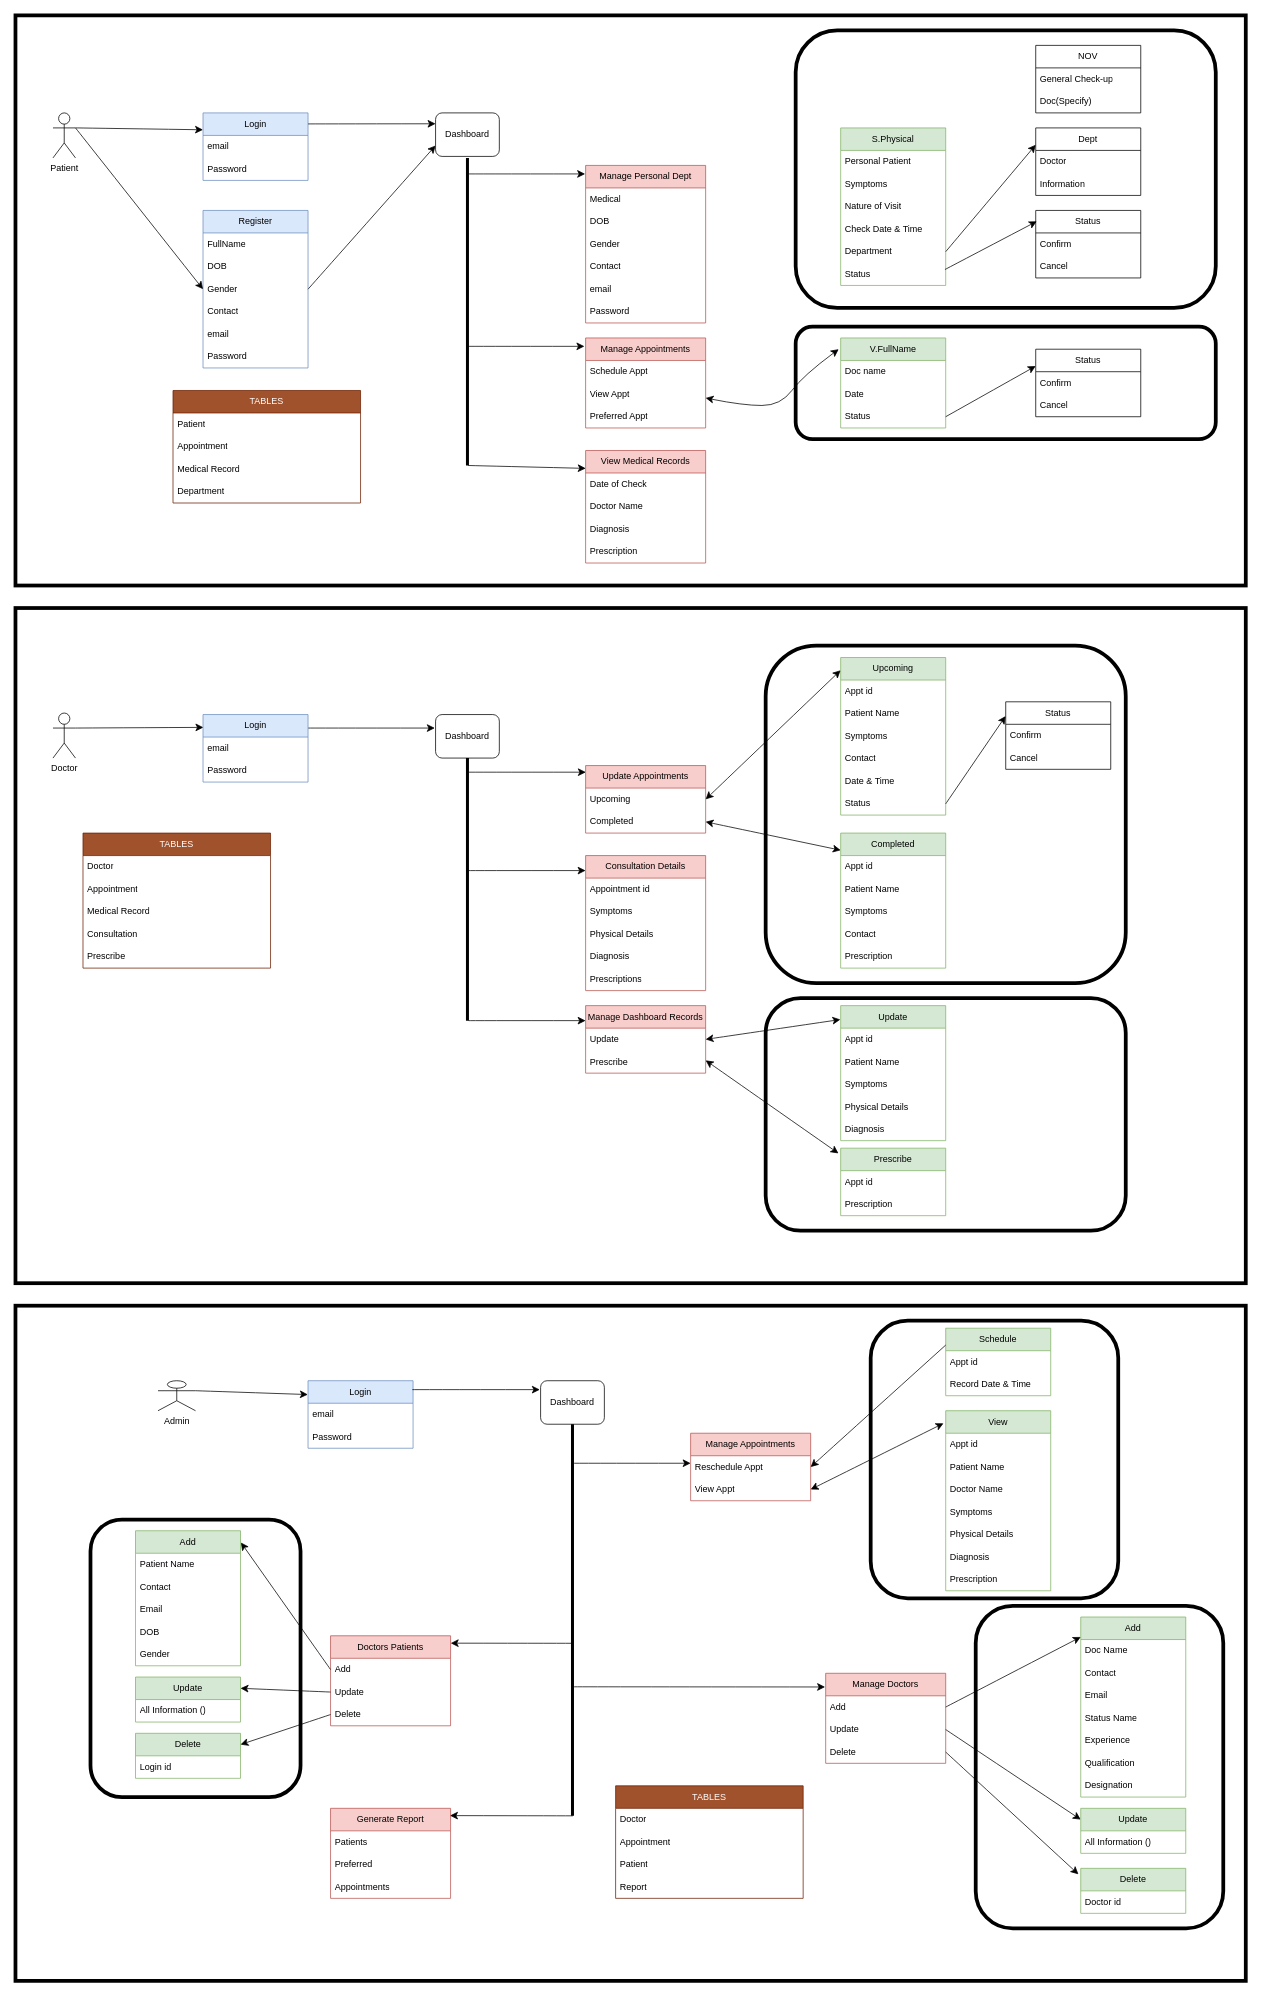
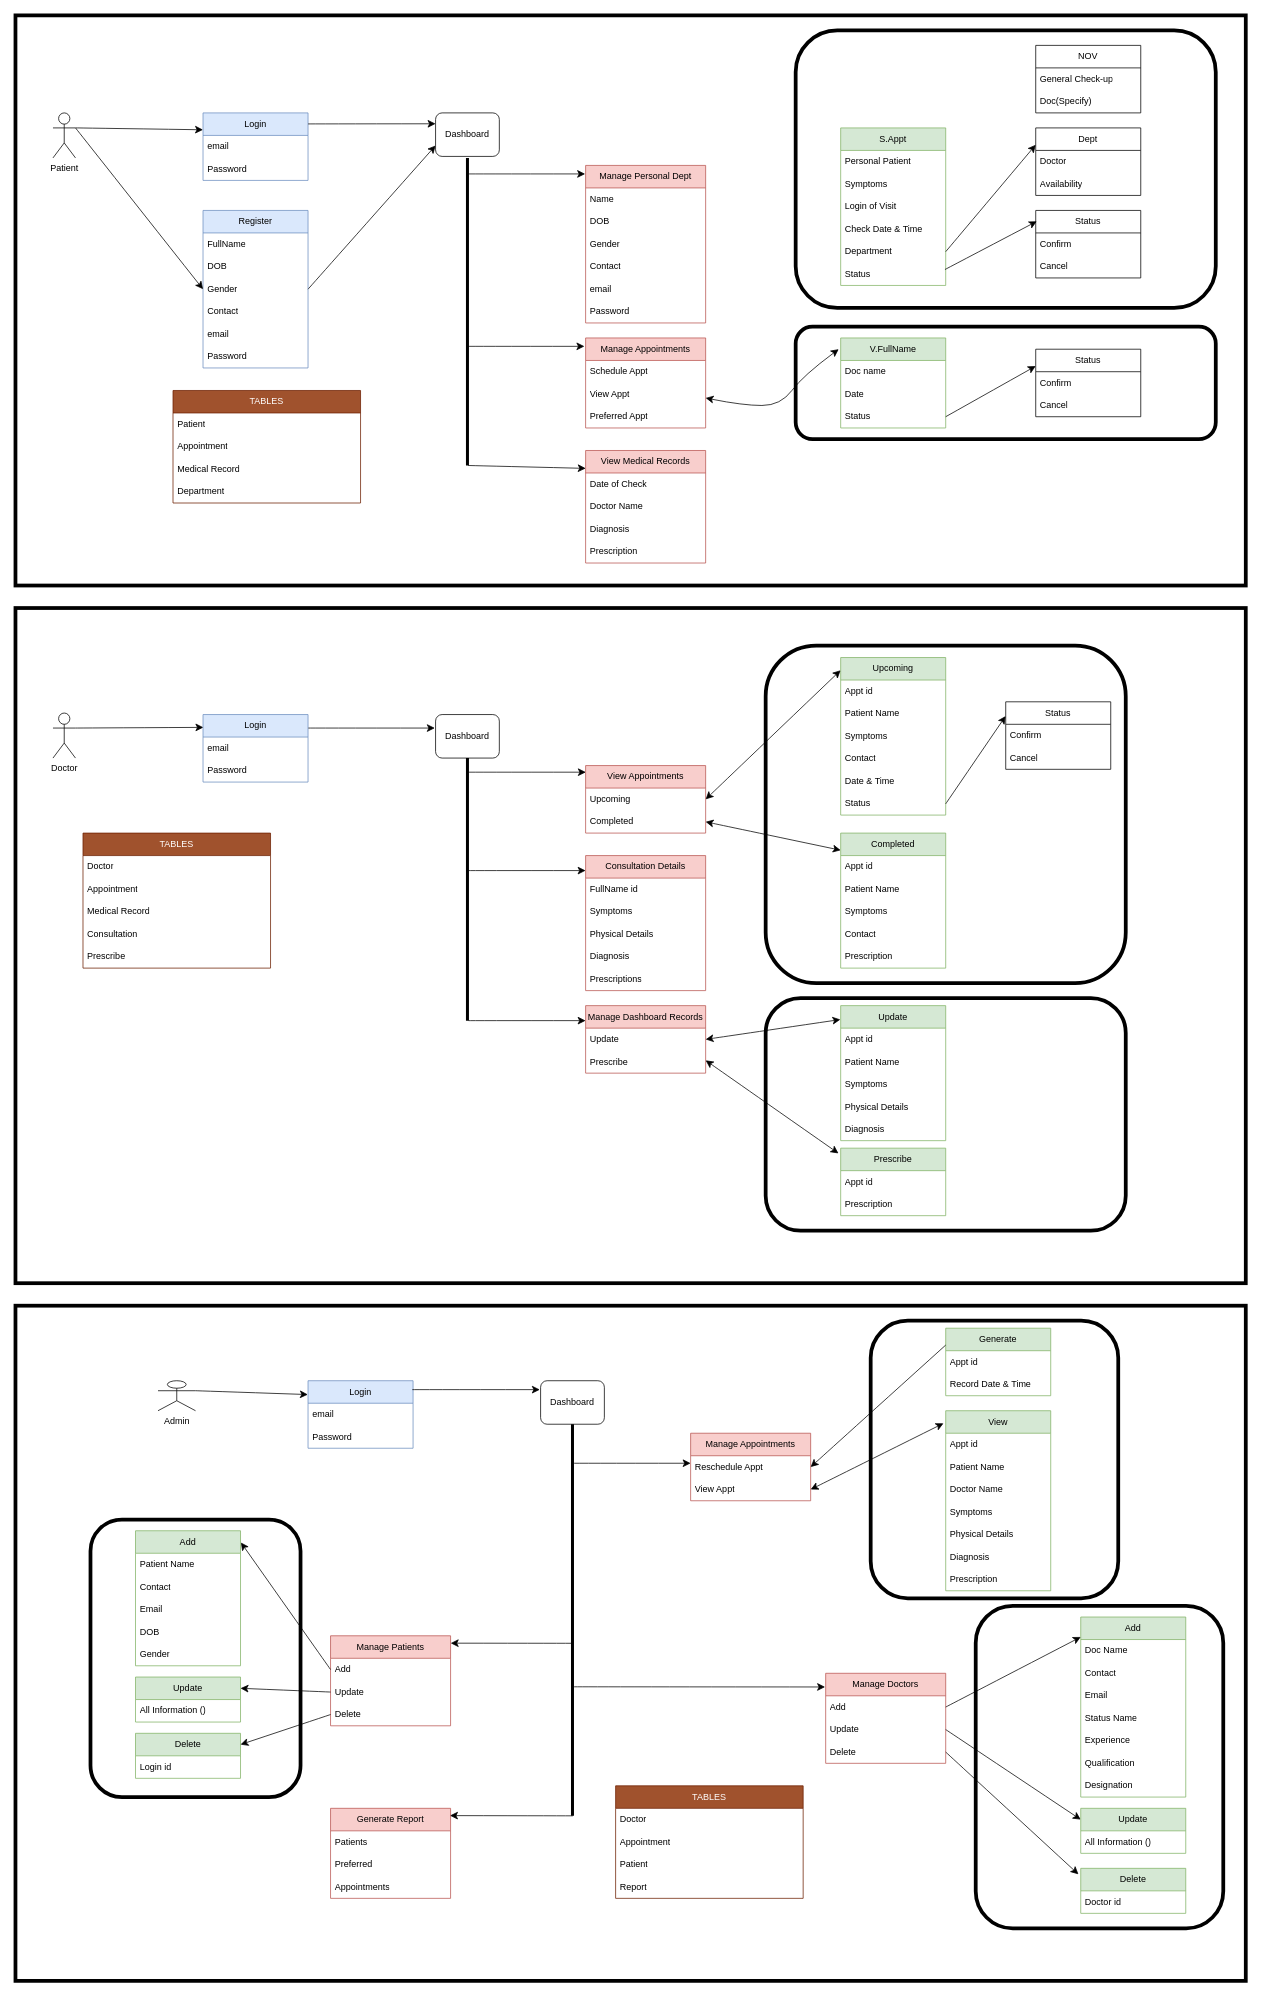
(893, 139) -> (893, 139)
(1066, 184) -> (1064, 184)
(605, 199) -> (600, 199)
(878, 207) -> (874, 207)
(645, 777) -> (645, 777)
(622, 889) -> (613, 889)
(998, 1339) -> (998, 1339)
(390, 1647) -> (390, 1647)
